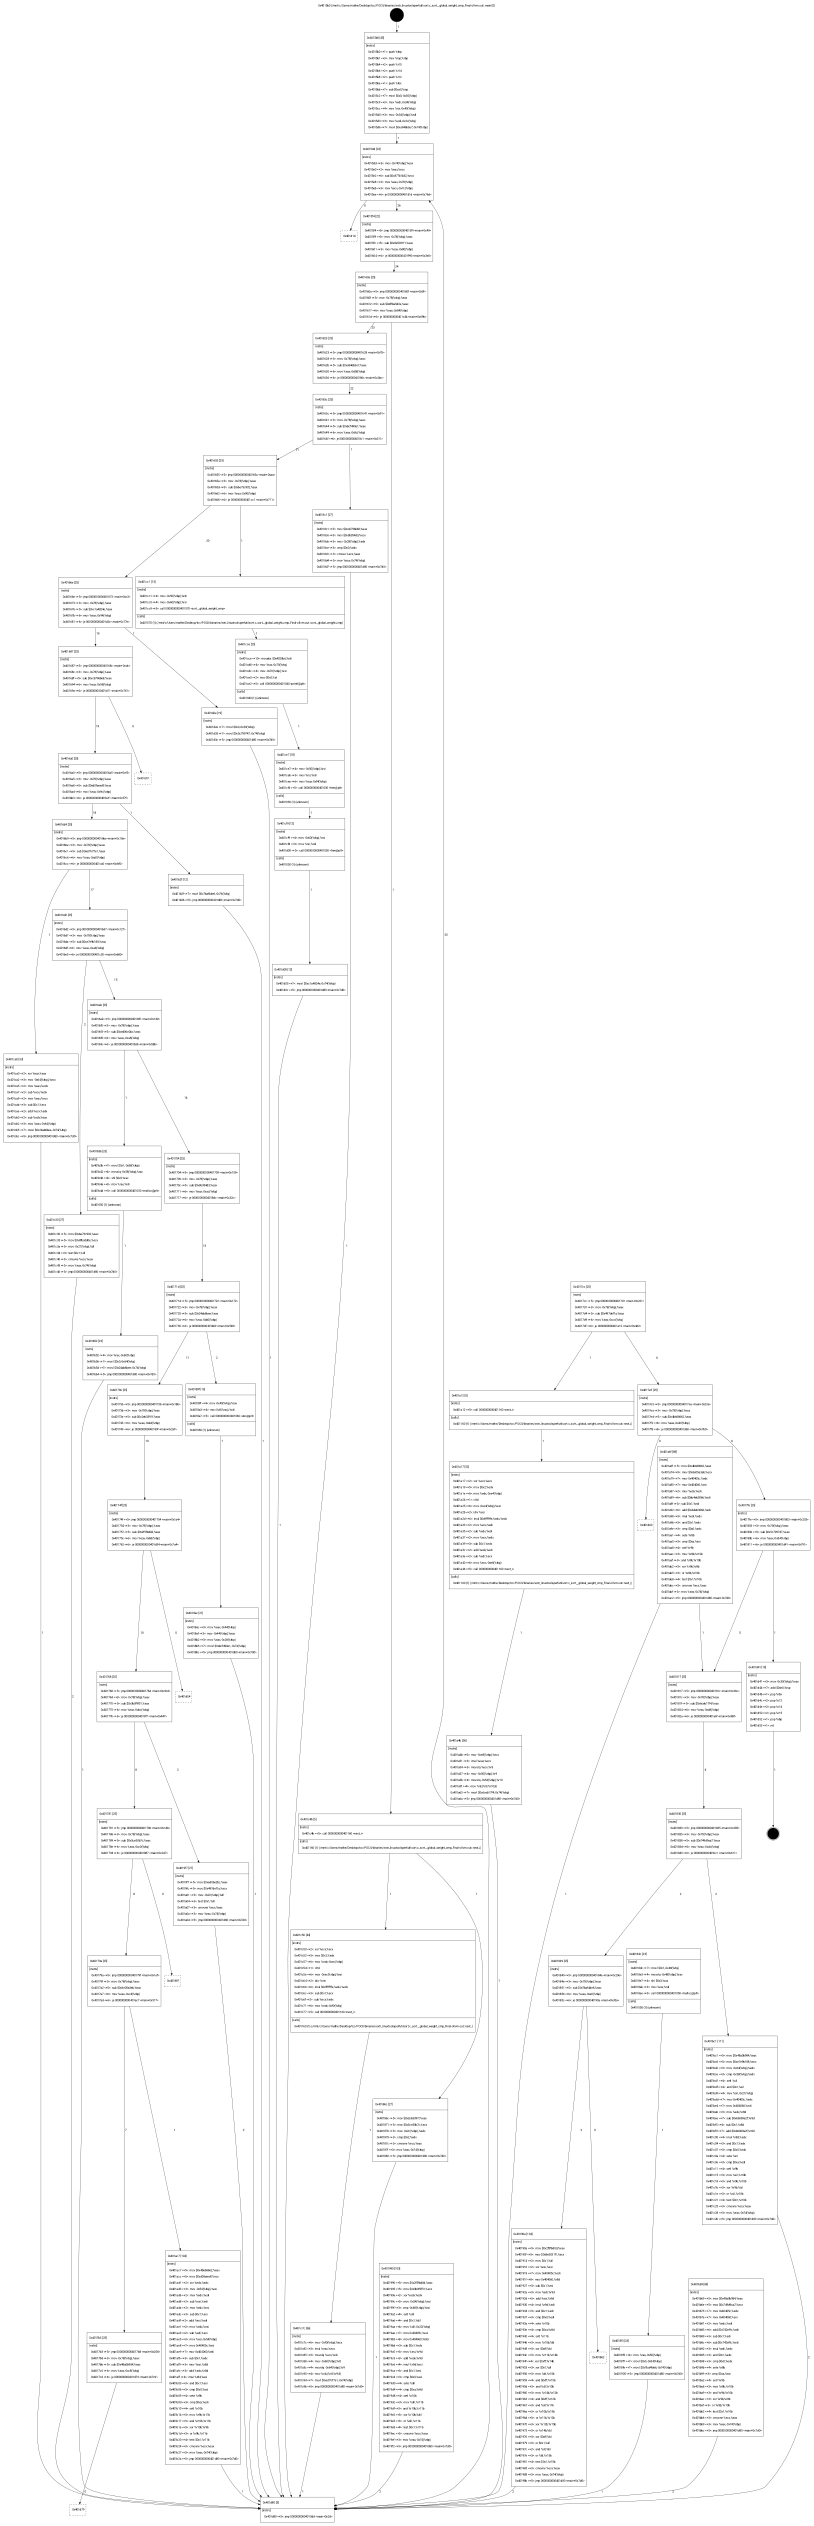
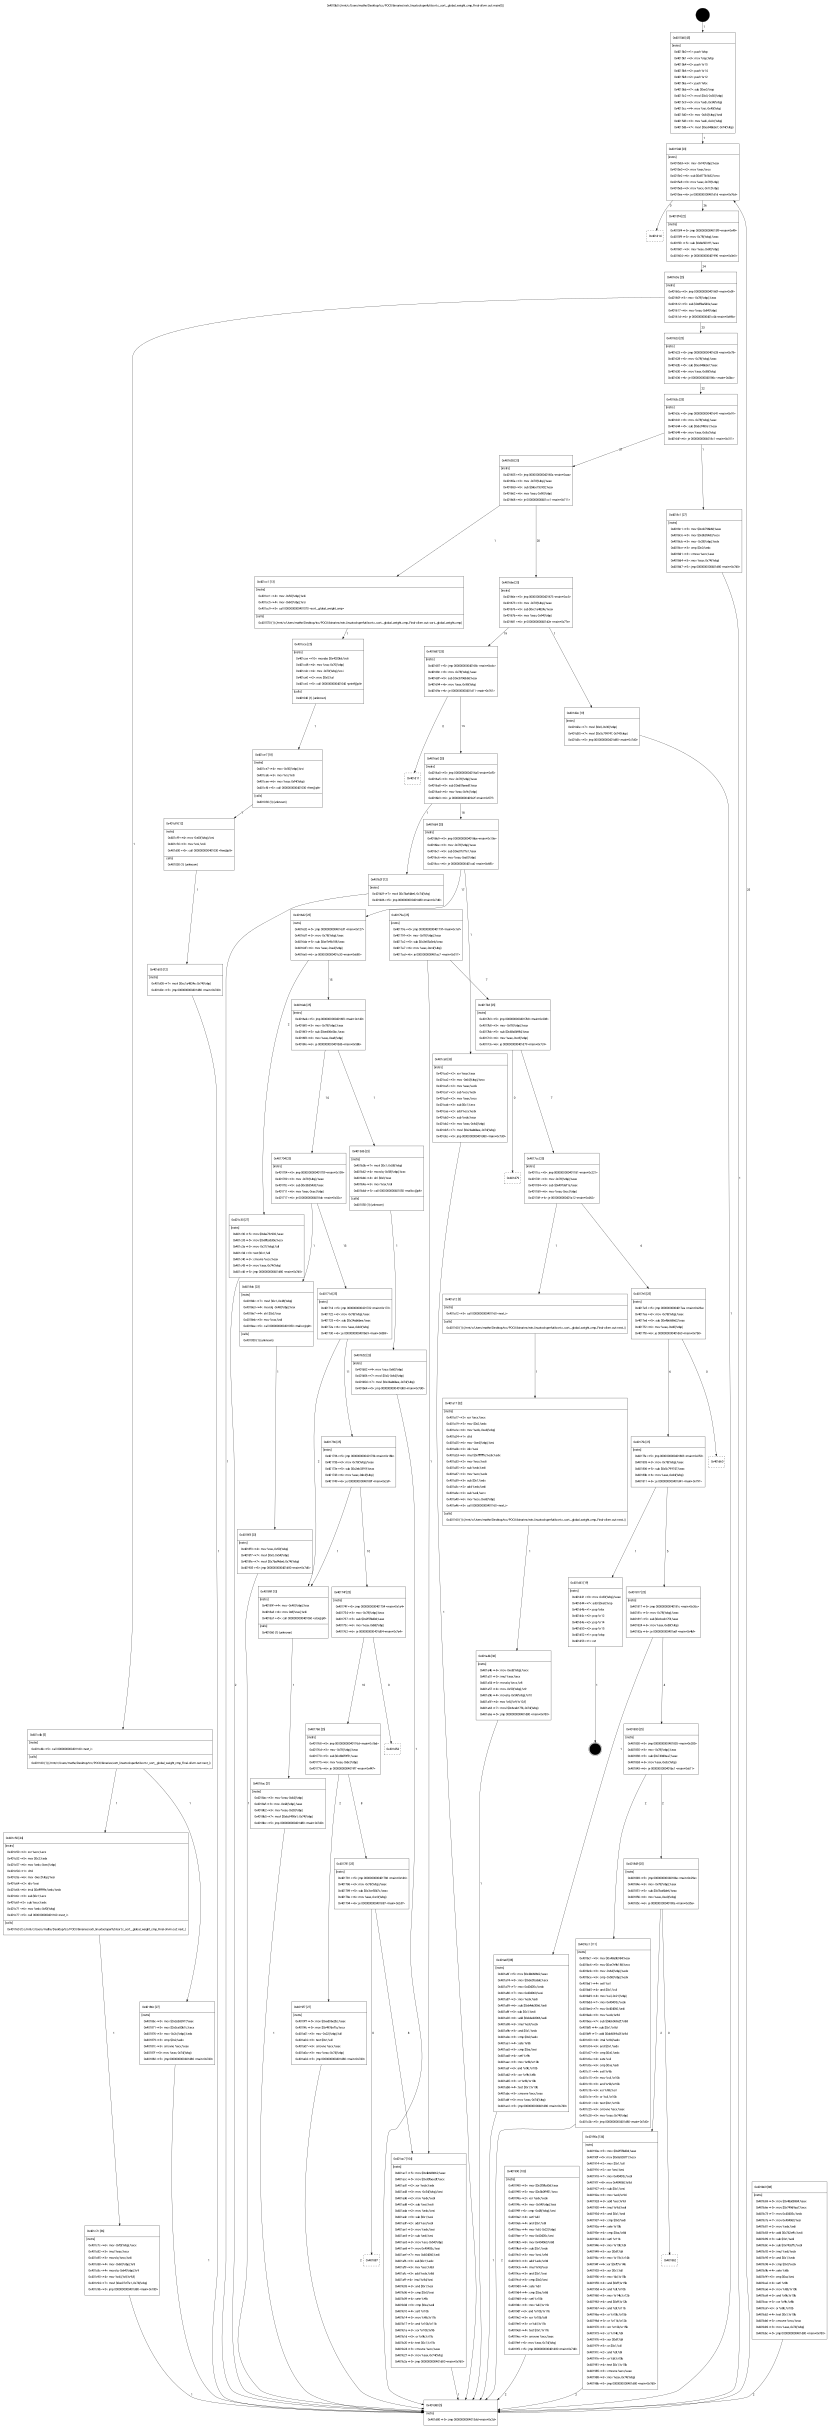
none -> (537, 1101)
none -> (312, 1242)
none -> (334, 1537)
(701, 1637) -> (598, 1793)
(129, 1906) -> (394, 2030)
